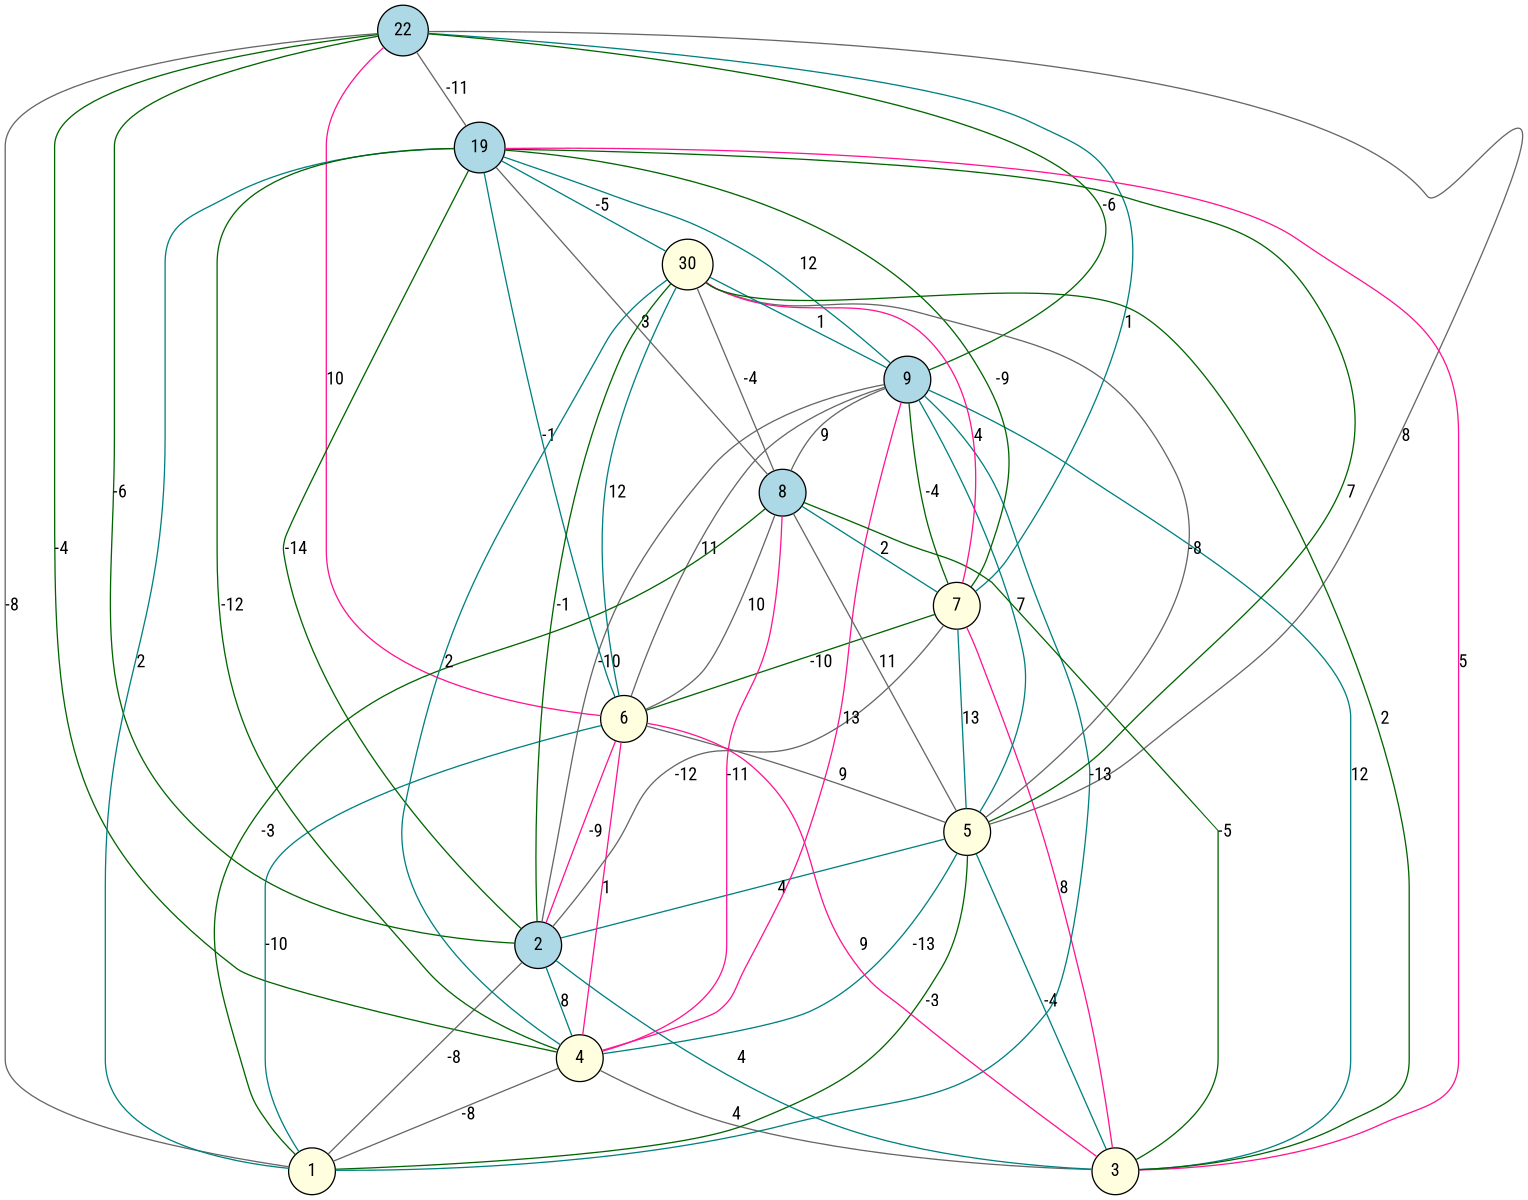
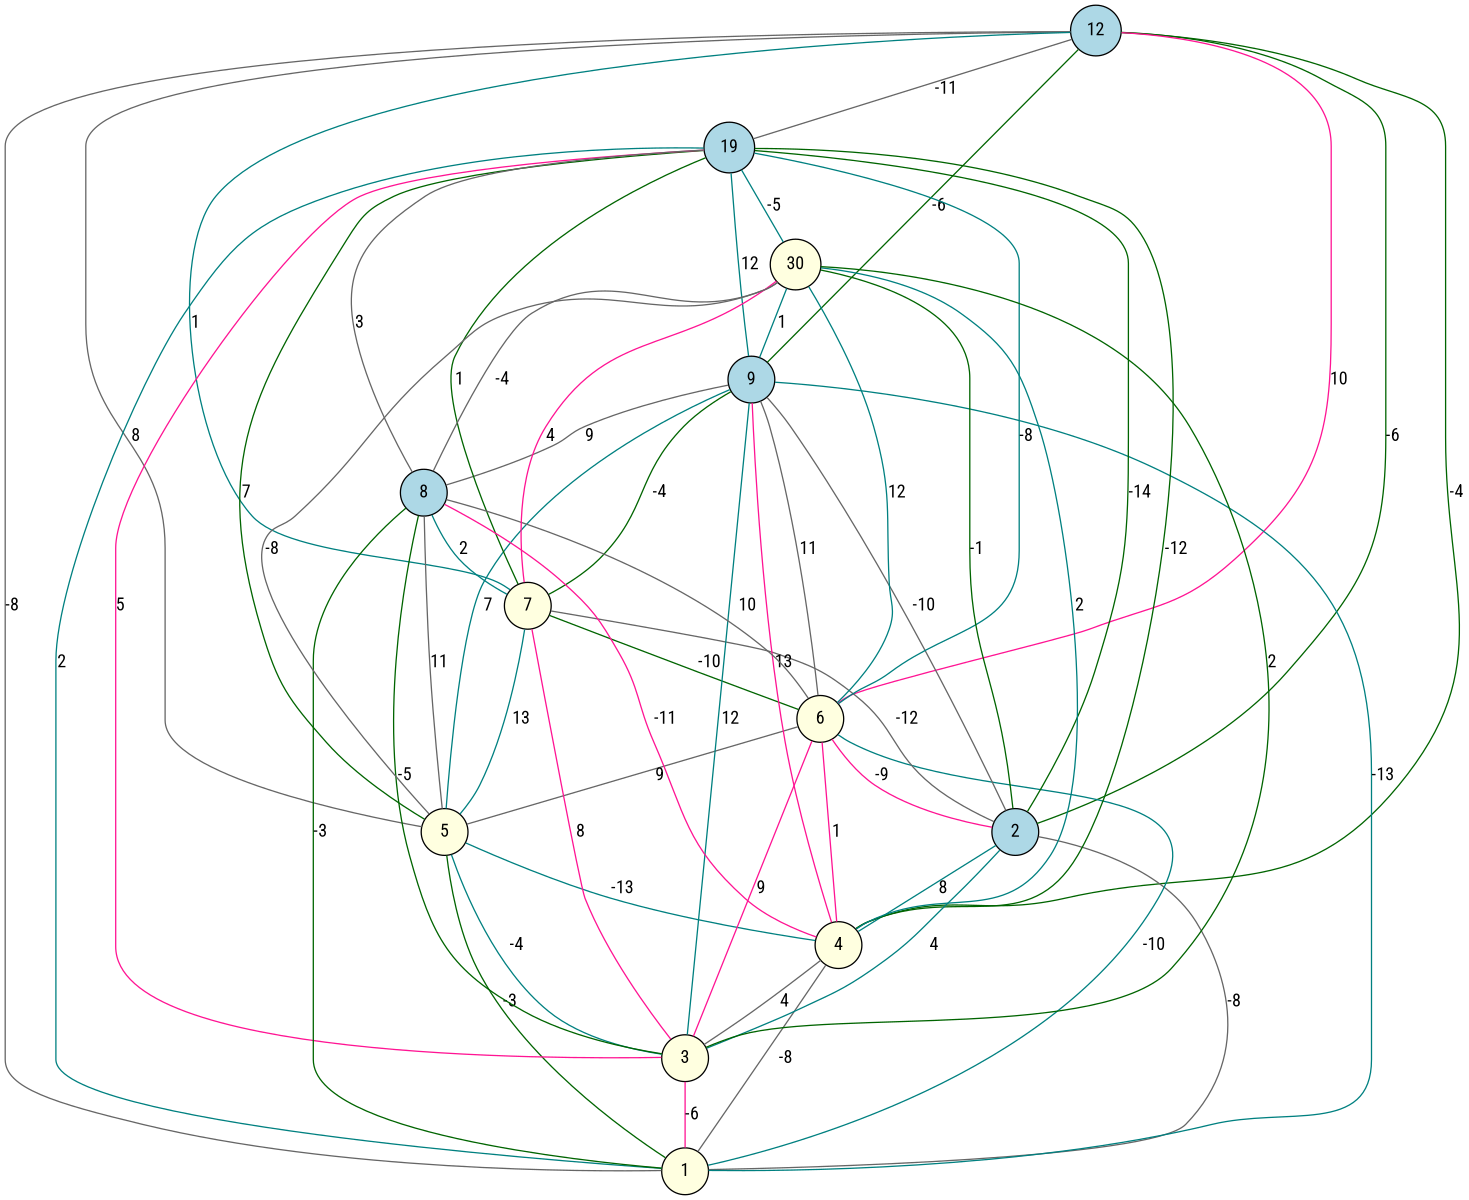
(403, 31) -> (1096, 31)
(1003, 380) -> (460, 380)
(549, 436) -> (1026, 436)
(753, 888) -> none
none -> (685, 1115)
